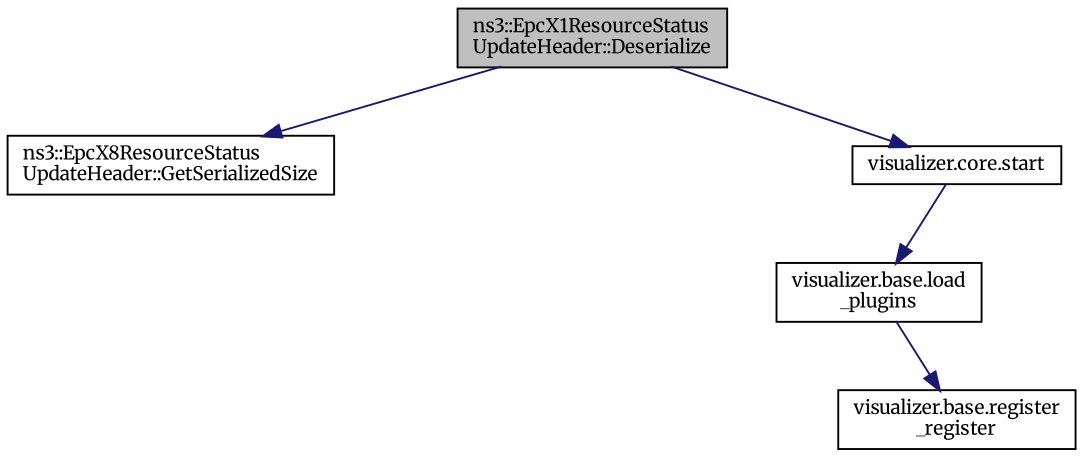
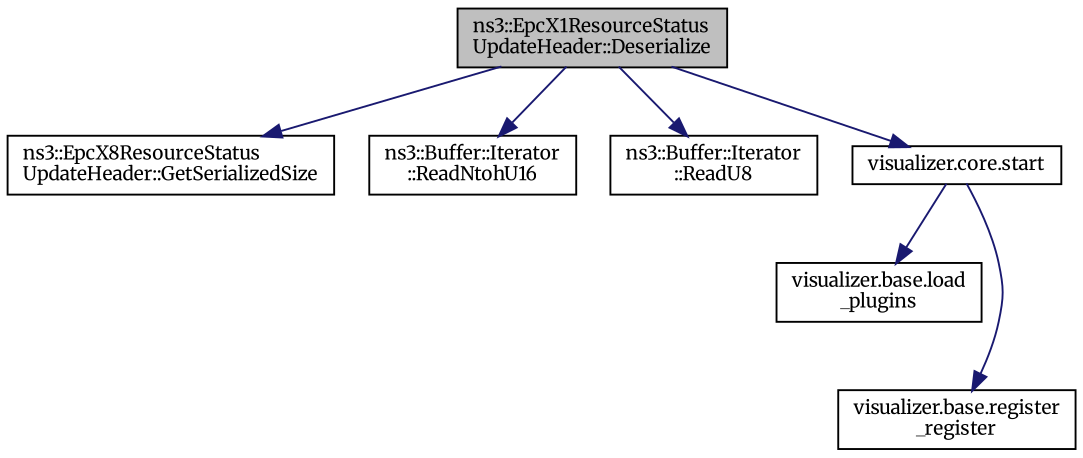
none -> (473, 165)
none -> (714, 165)
(913, 348) -> (1001, 277)
